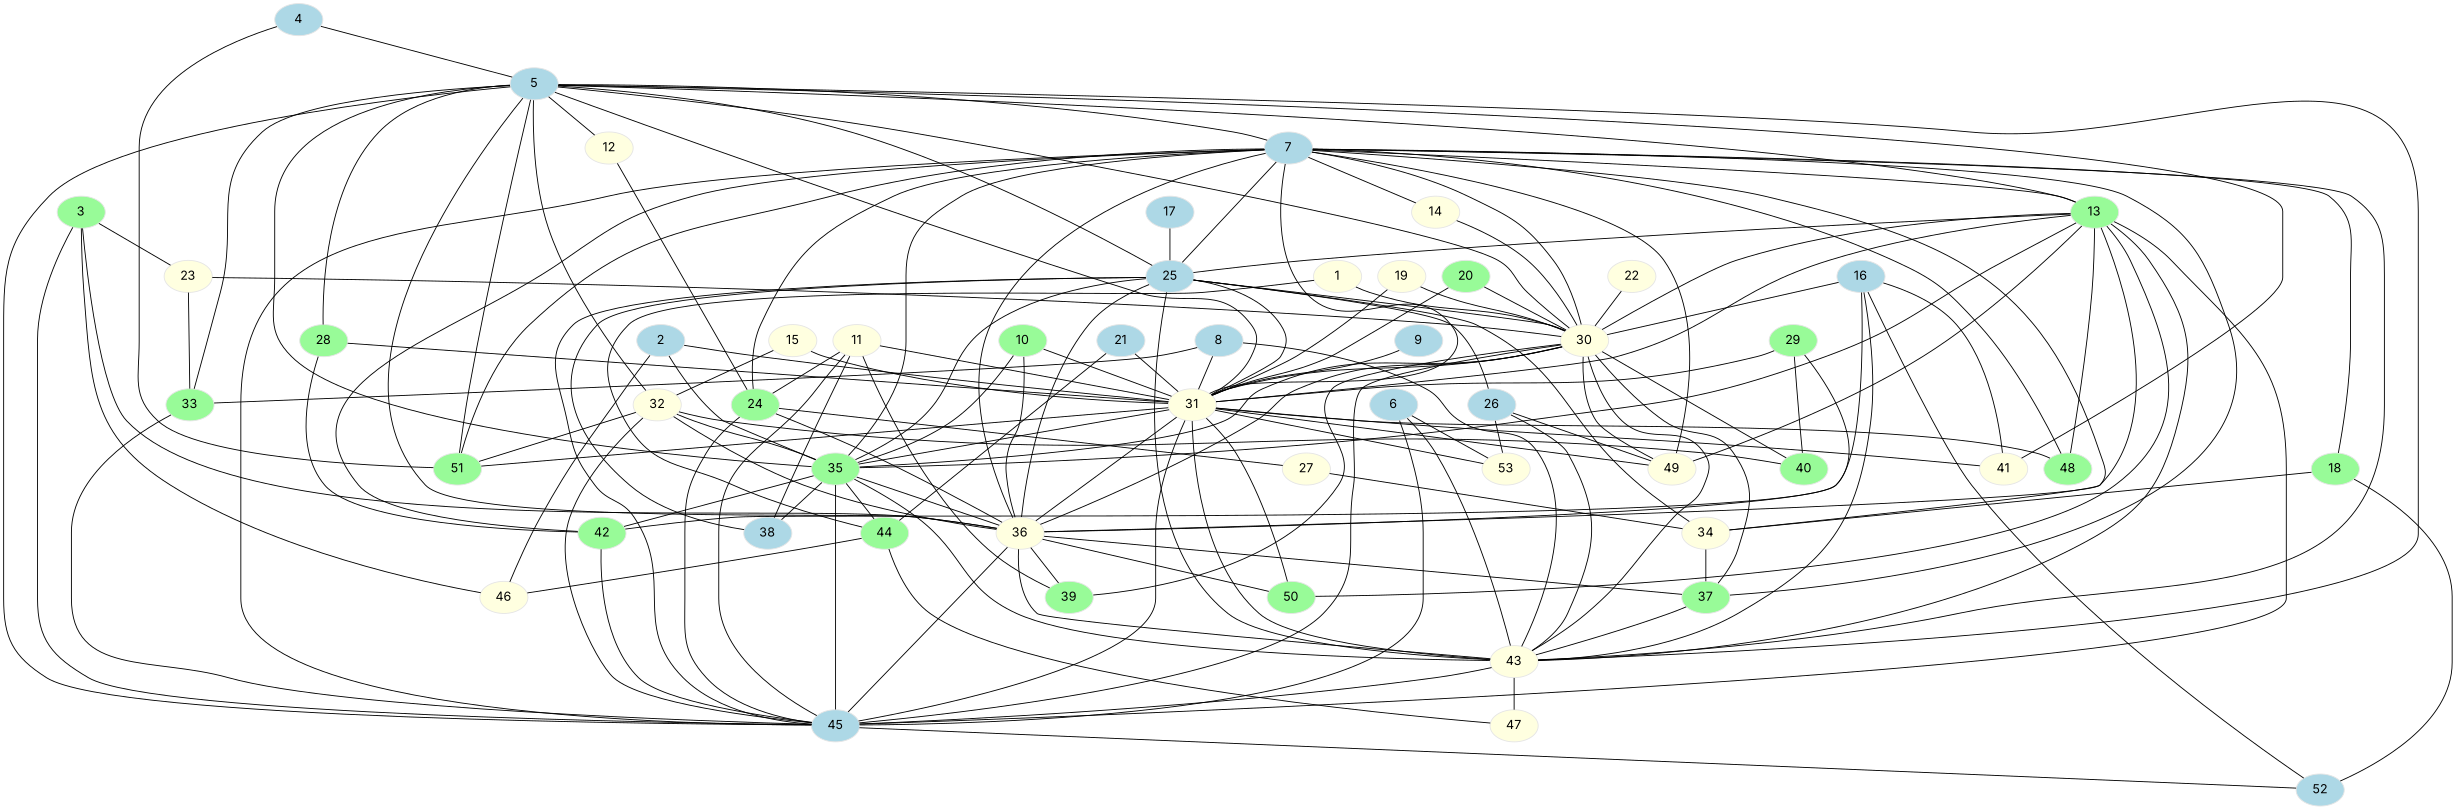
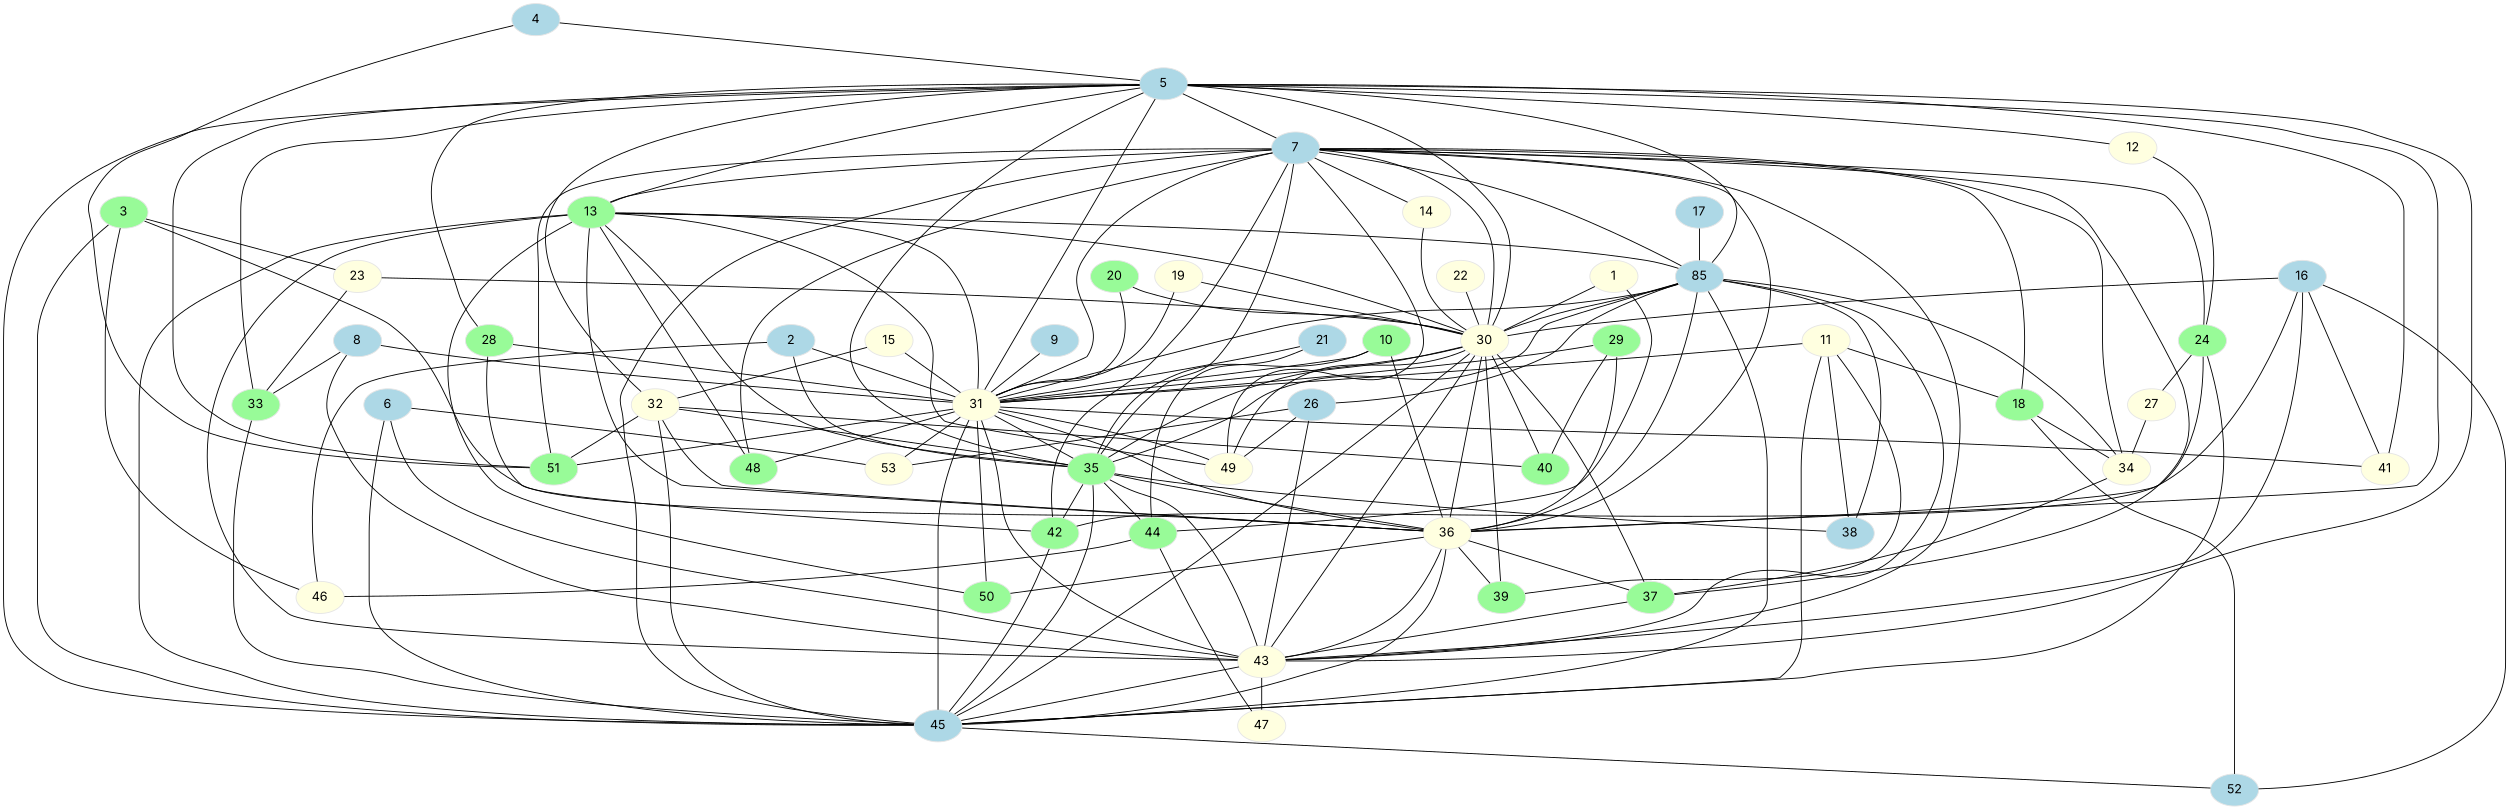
(1170, 276) -> (1700, 276)
(810, 371) -> (1923, 373)
